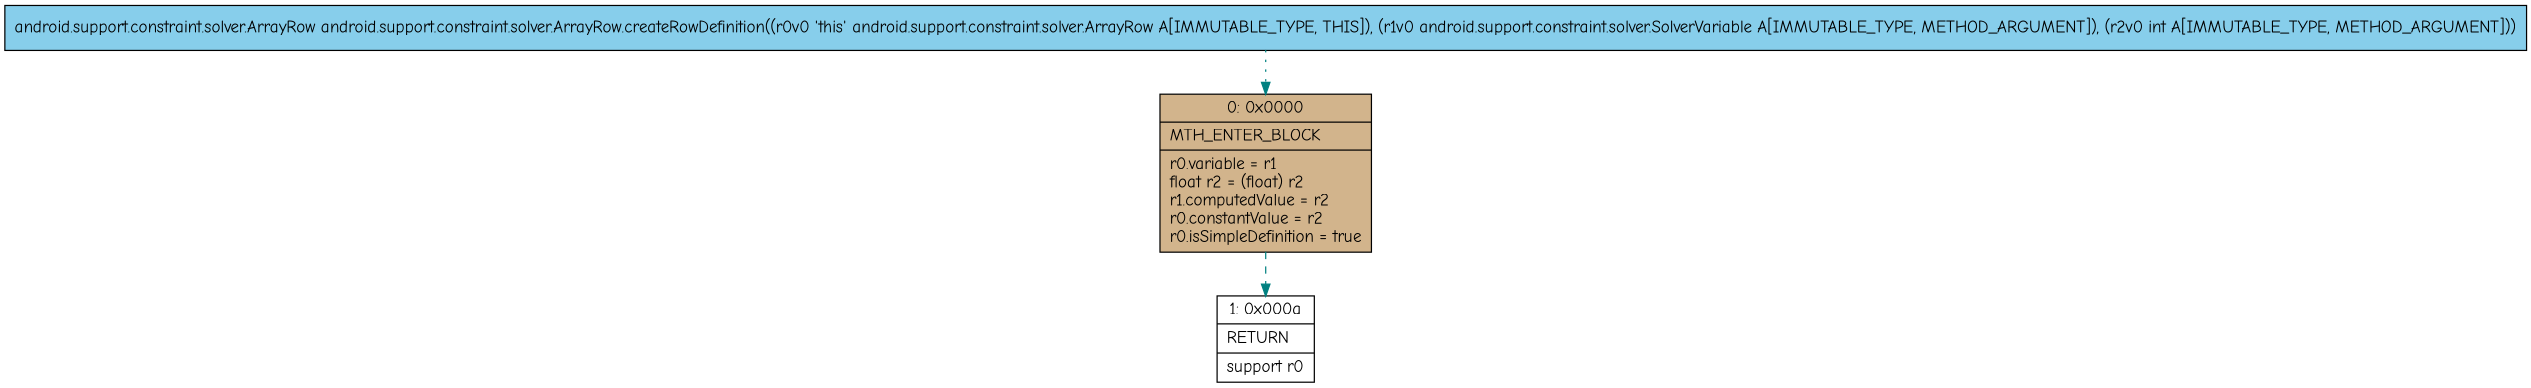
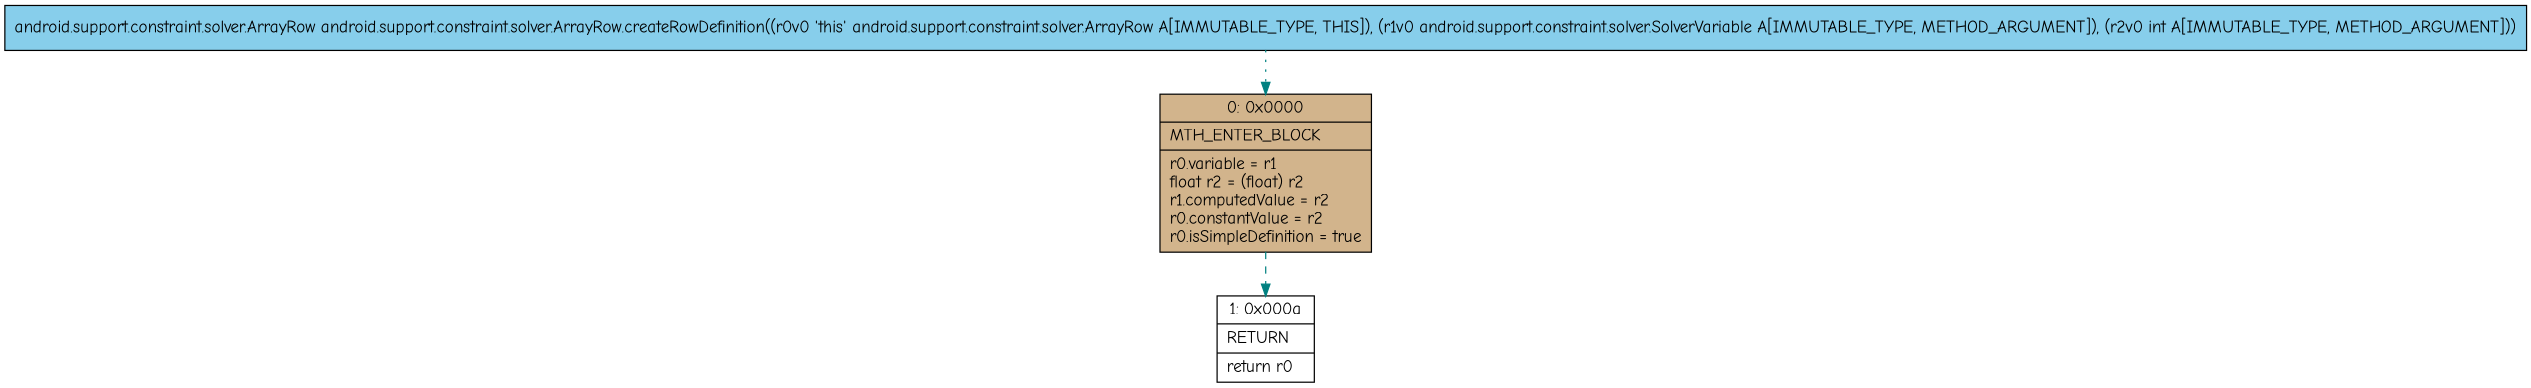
(1266, 367) -> (1260, 367)
